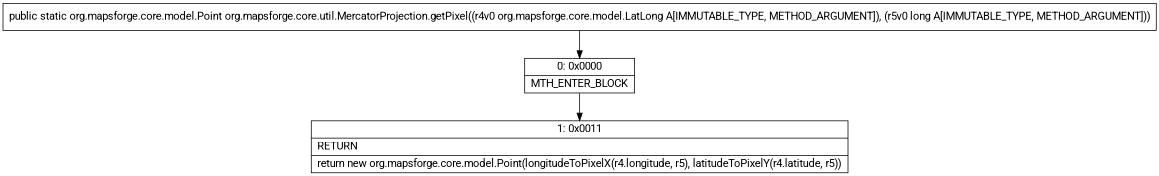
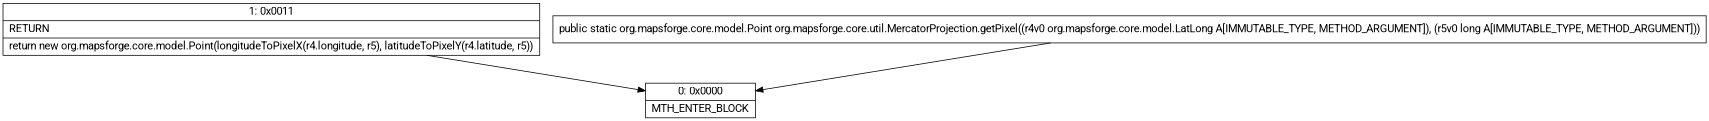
(580, 103) -> (532, 72)
